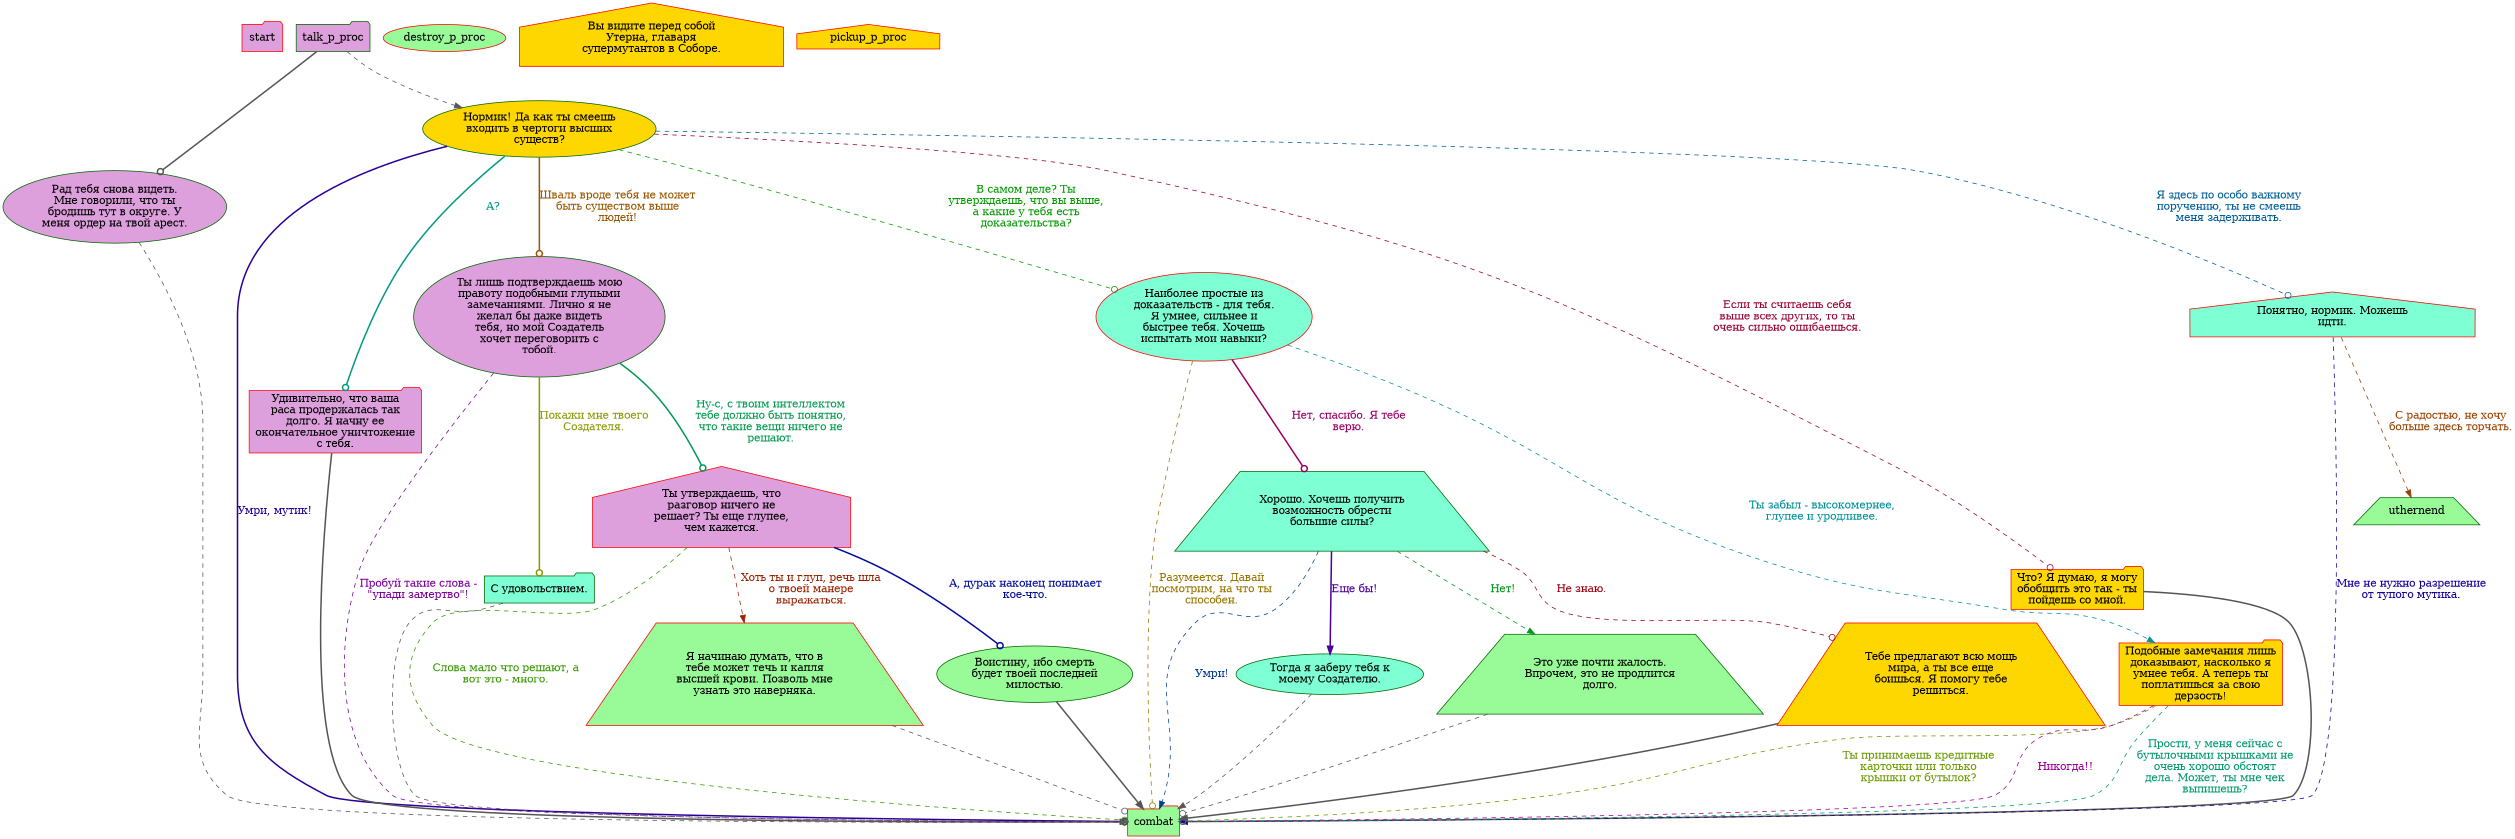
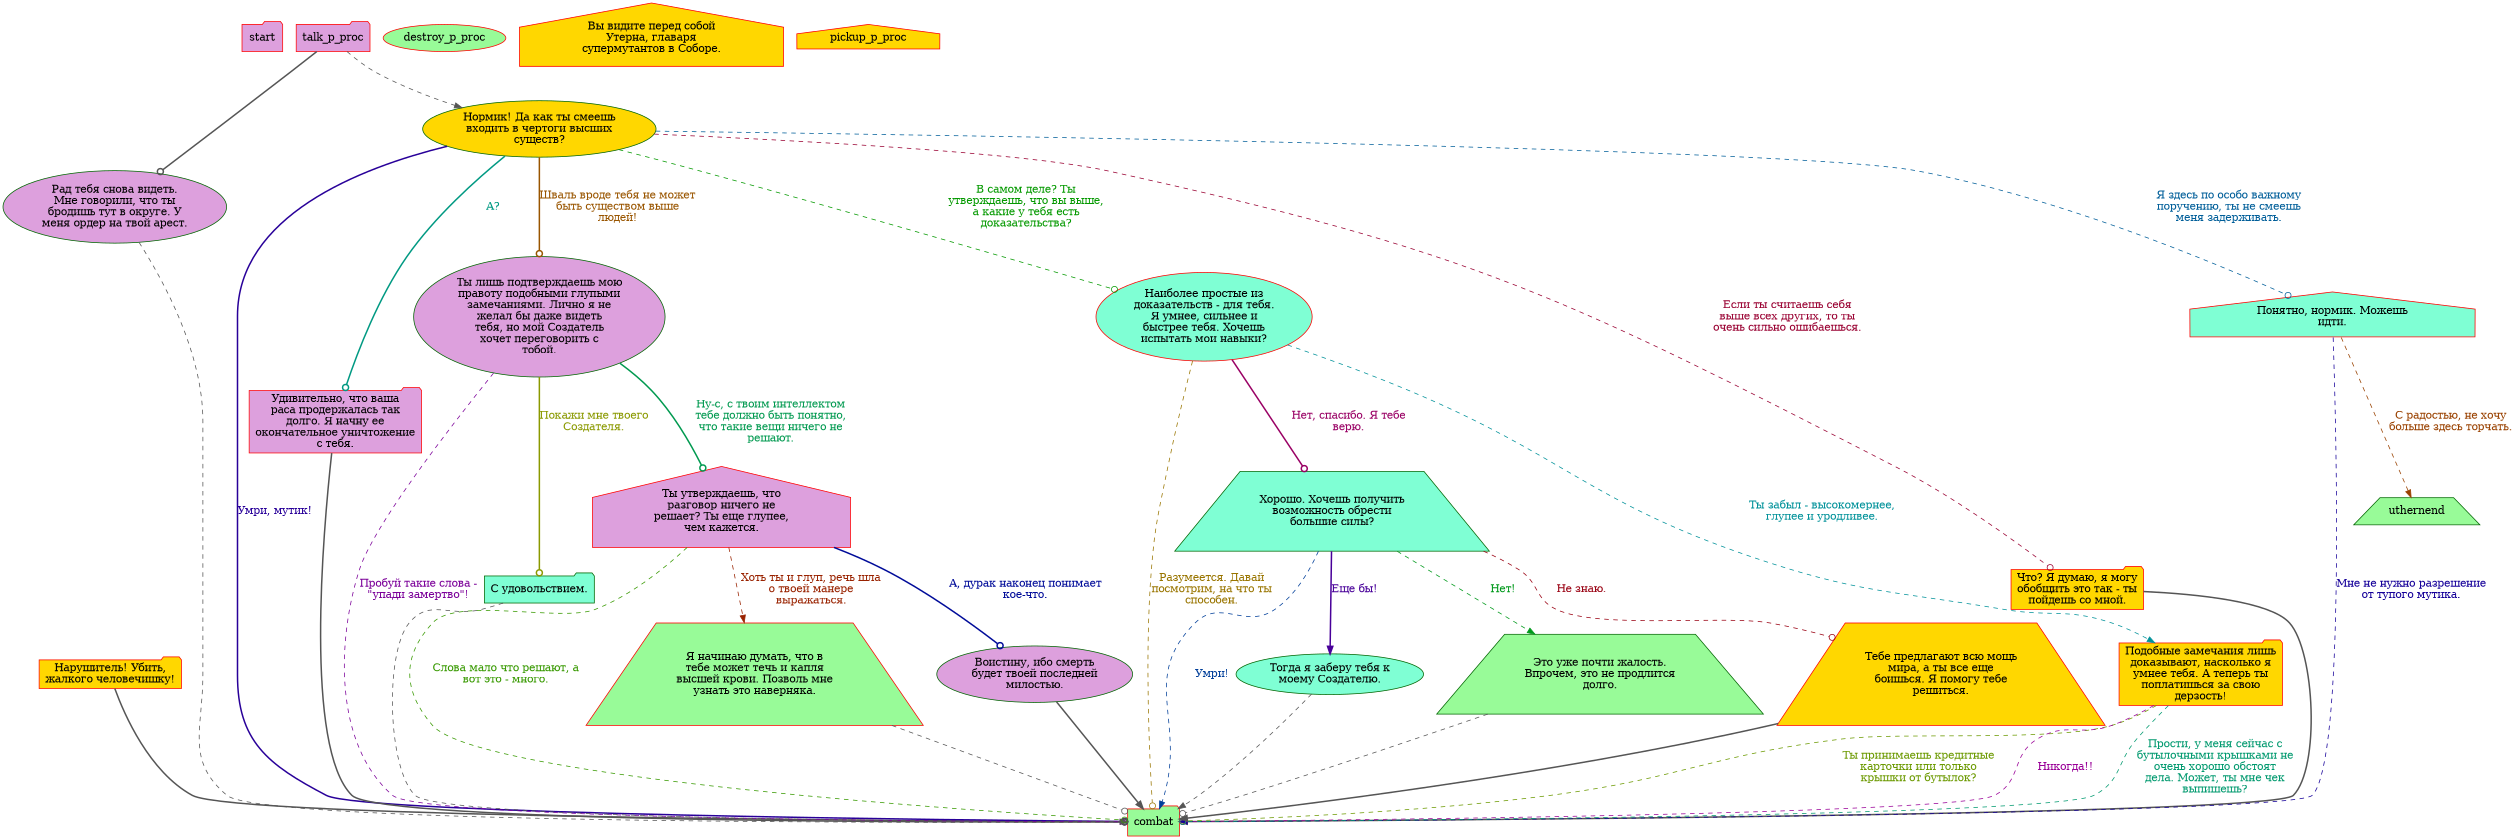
(333, 38) -> (333, 38)
none -> (110, 674)
(1035, 674) -> (1035, 674)
